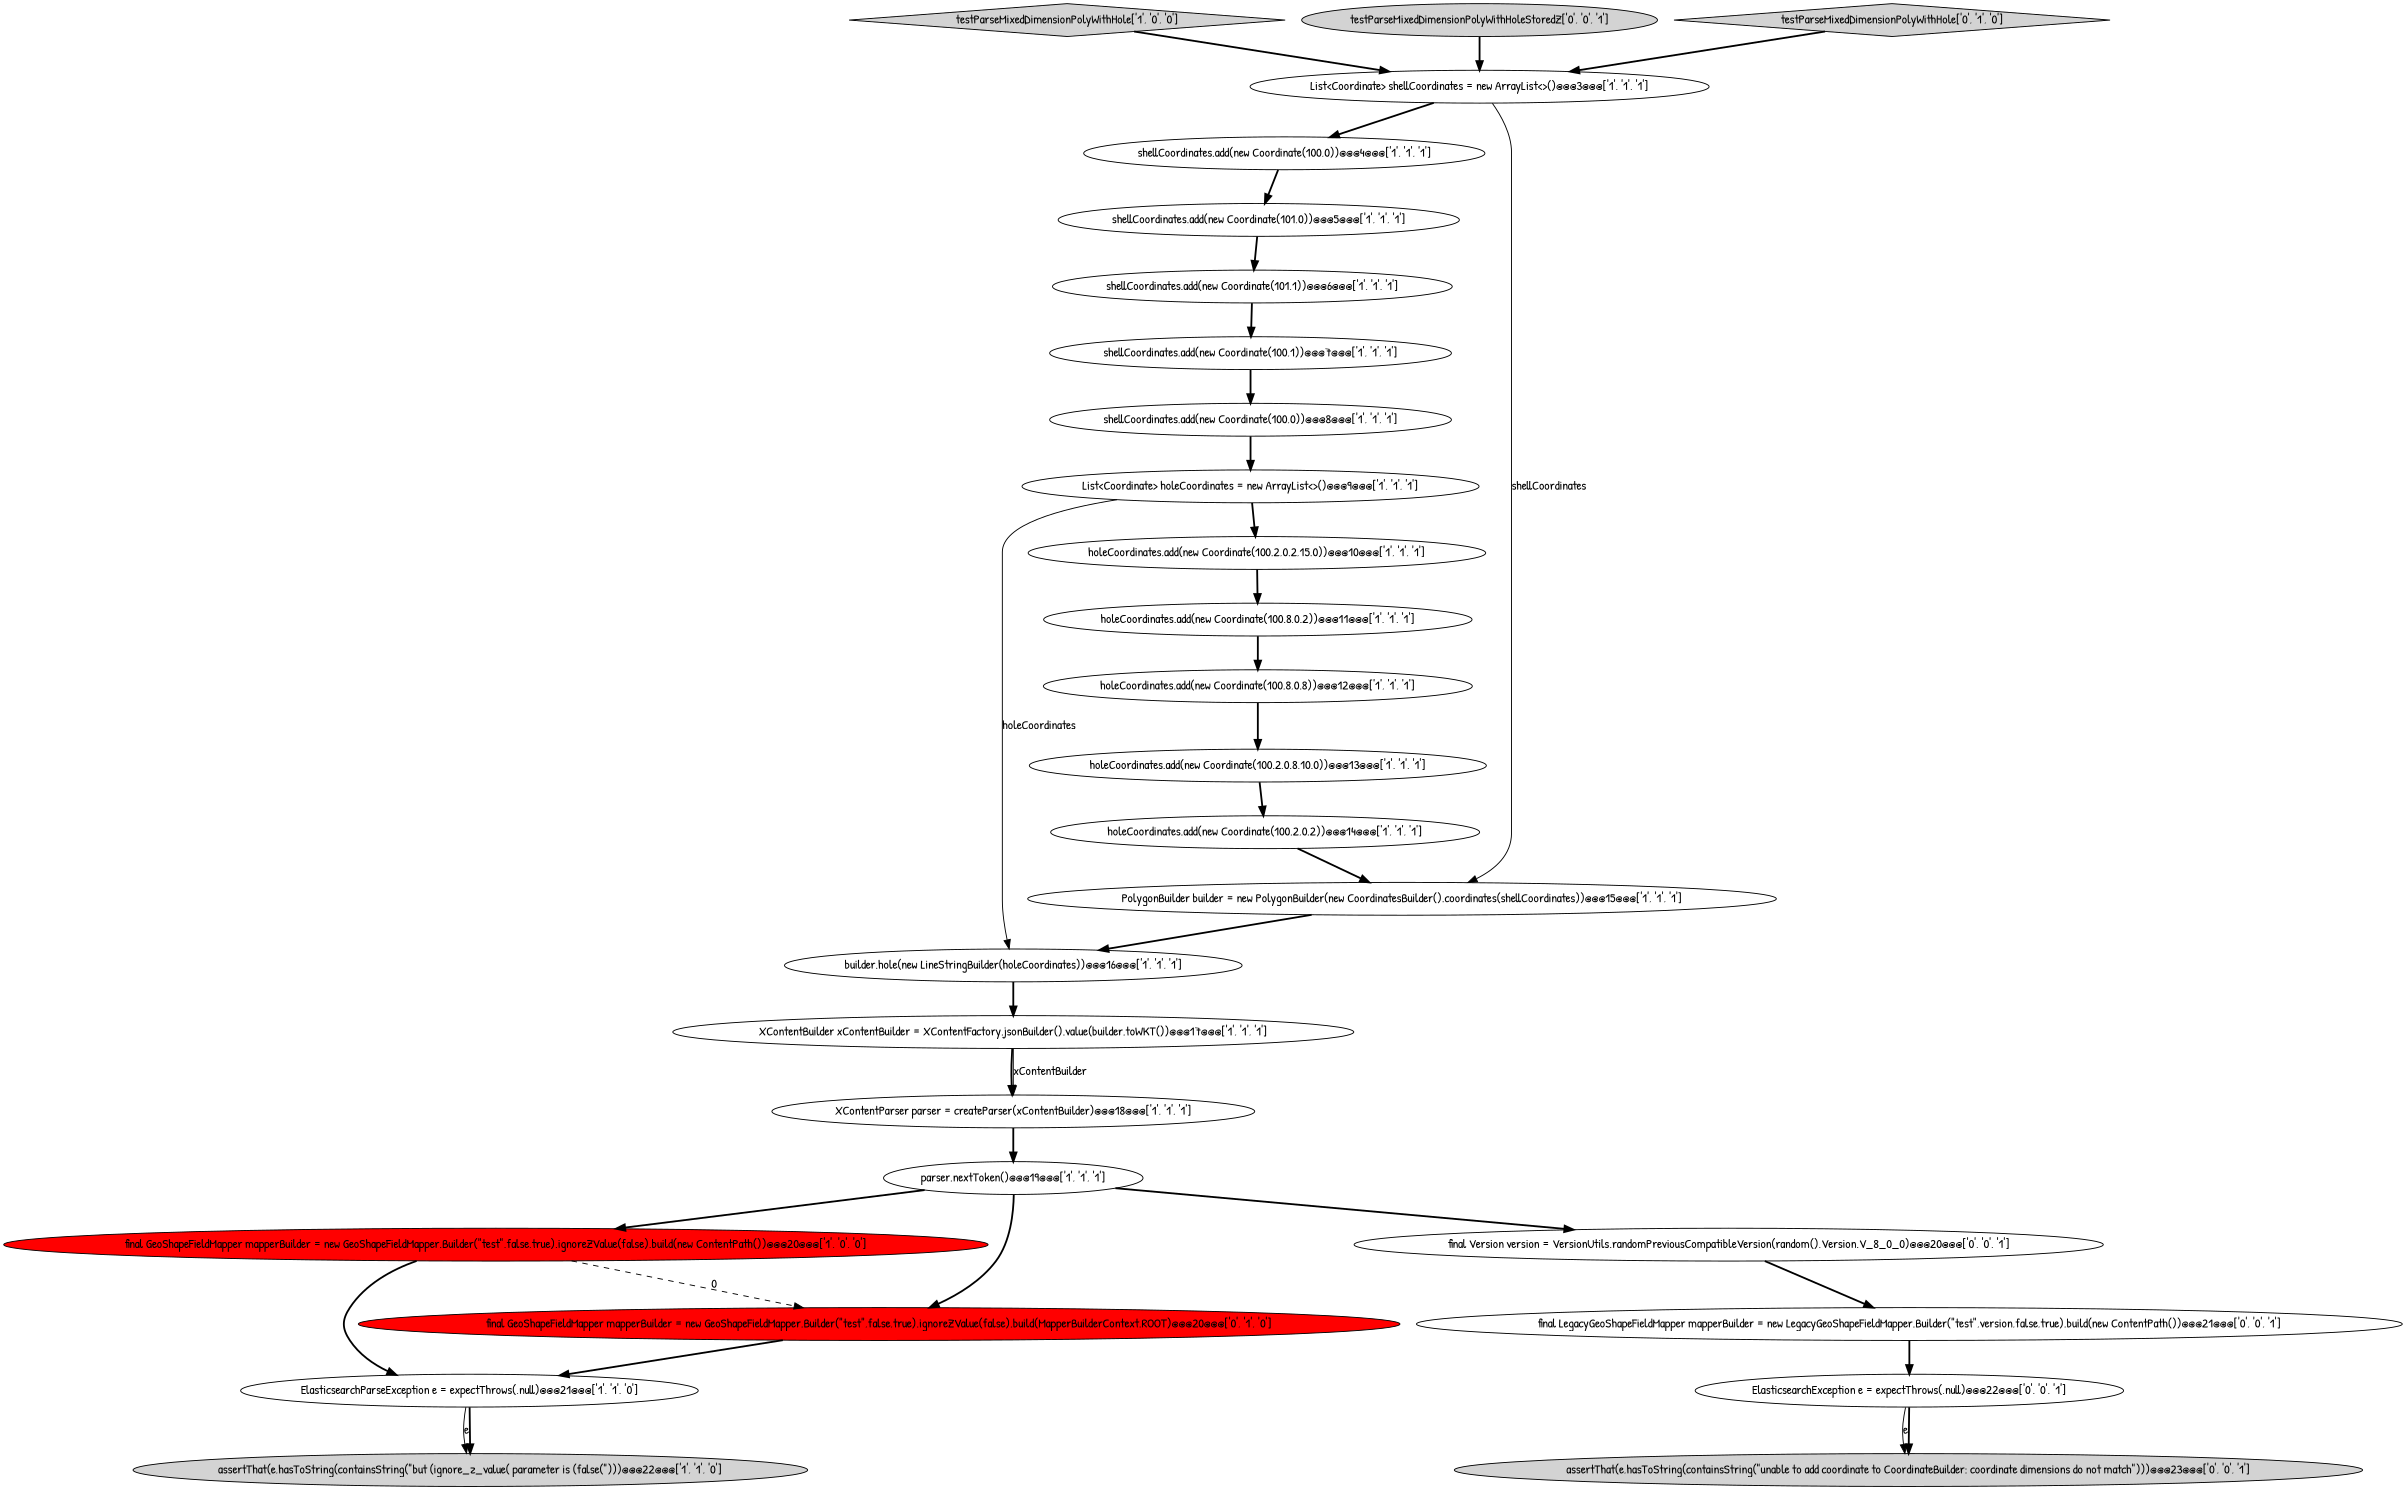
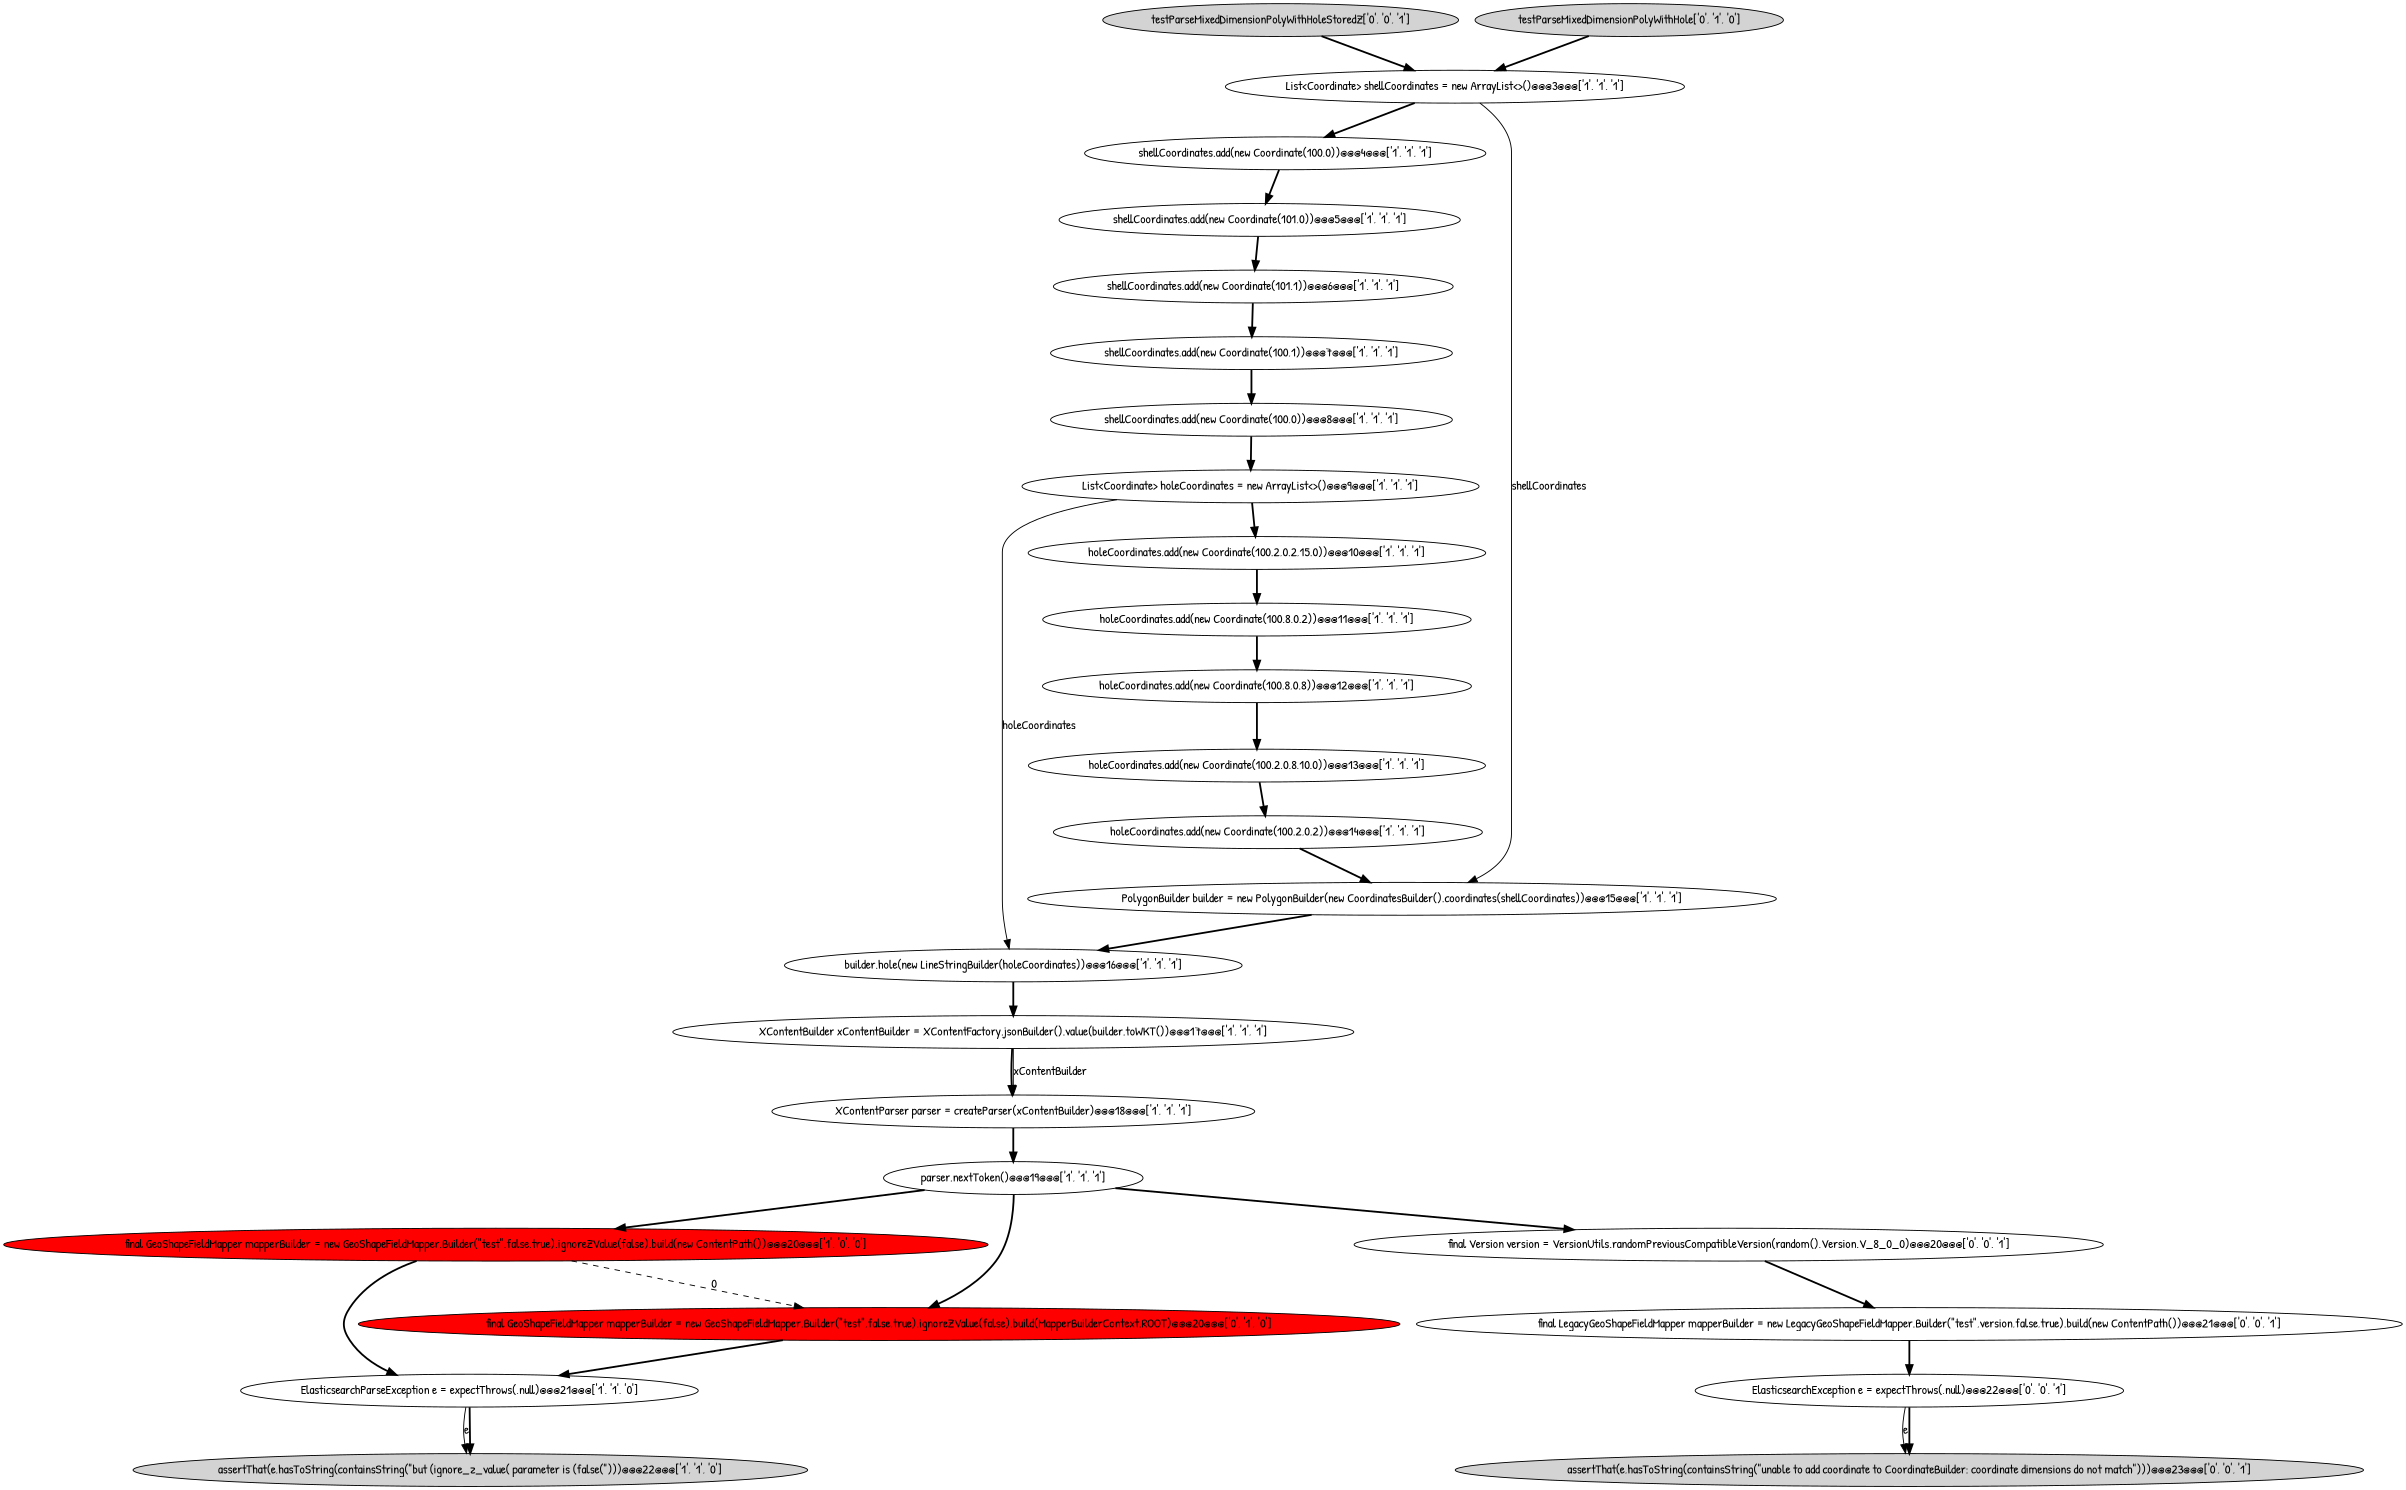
(1067, 20) -> none
(1892, 20) -> (1629, 20)
